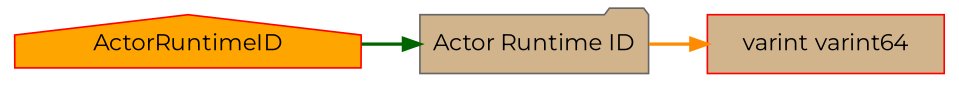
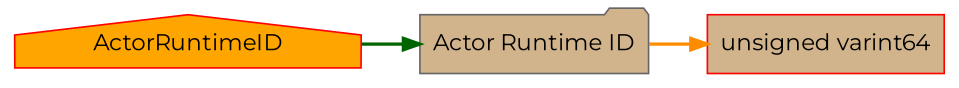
(826, 44) -> (826, 44)
